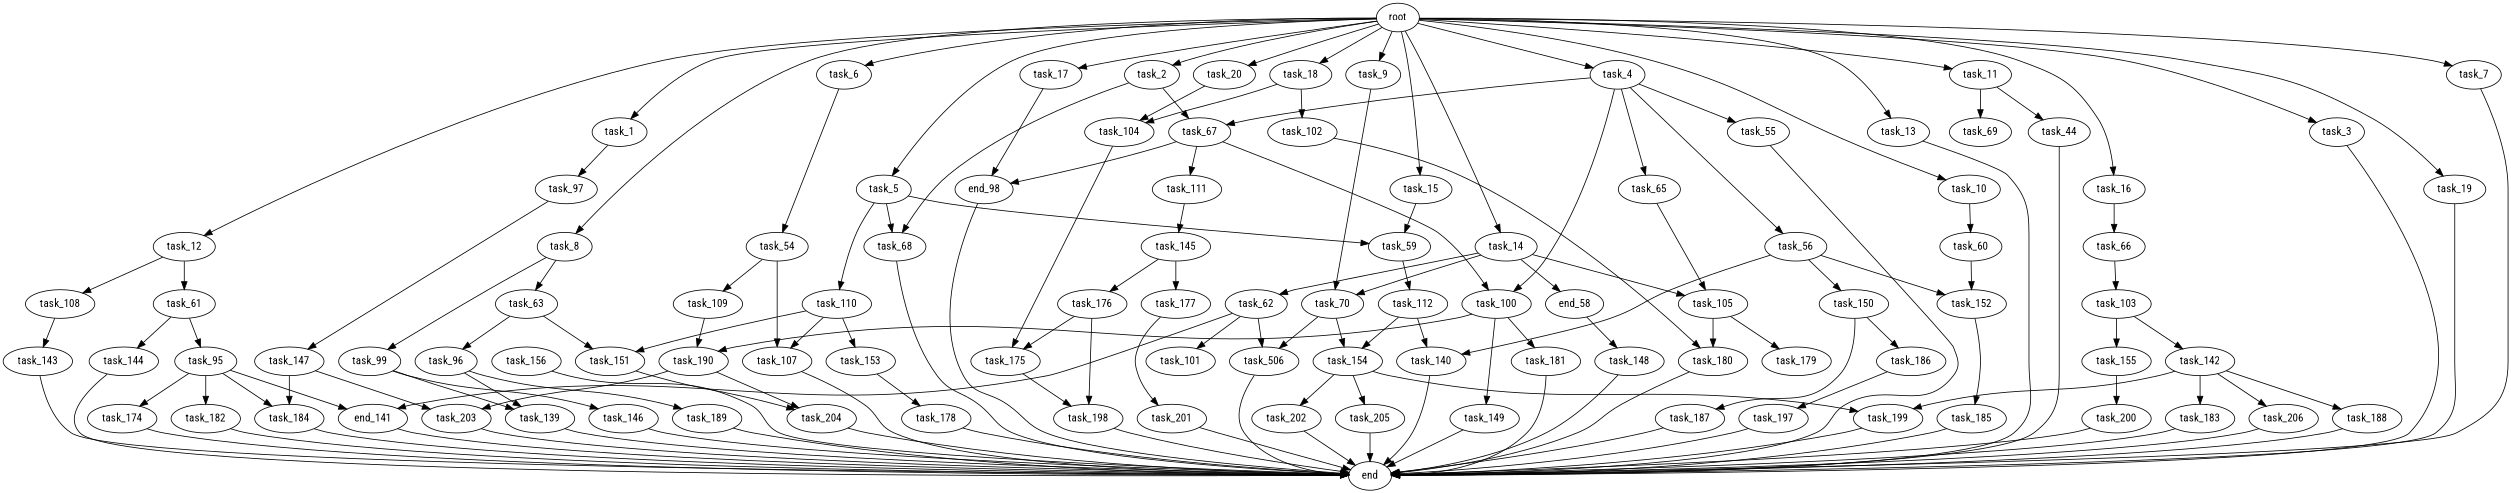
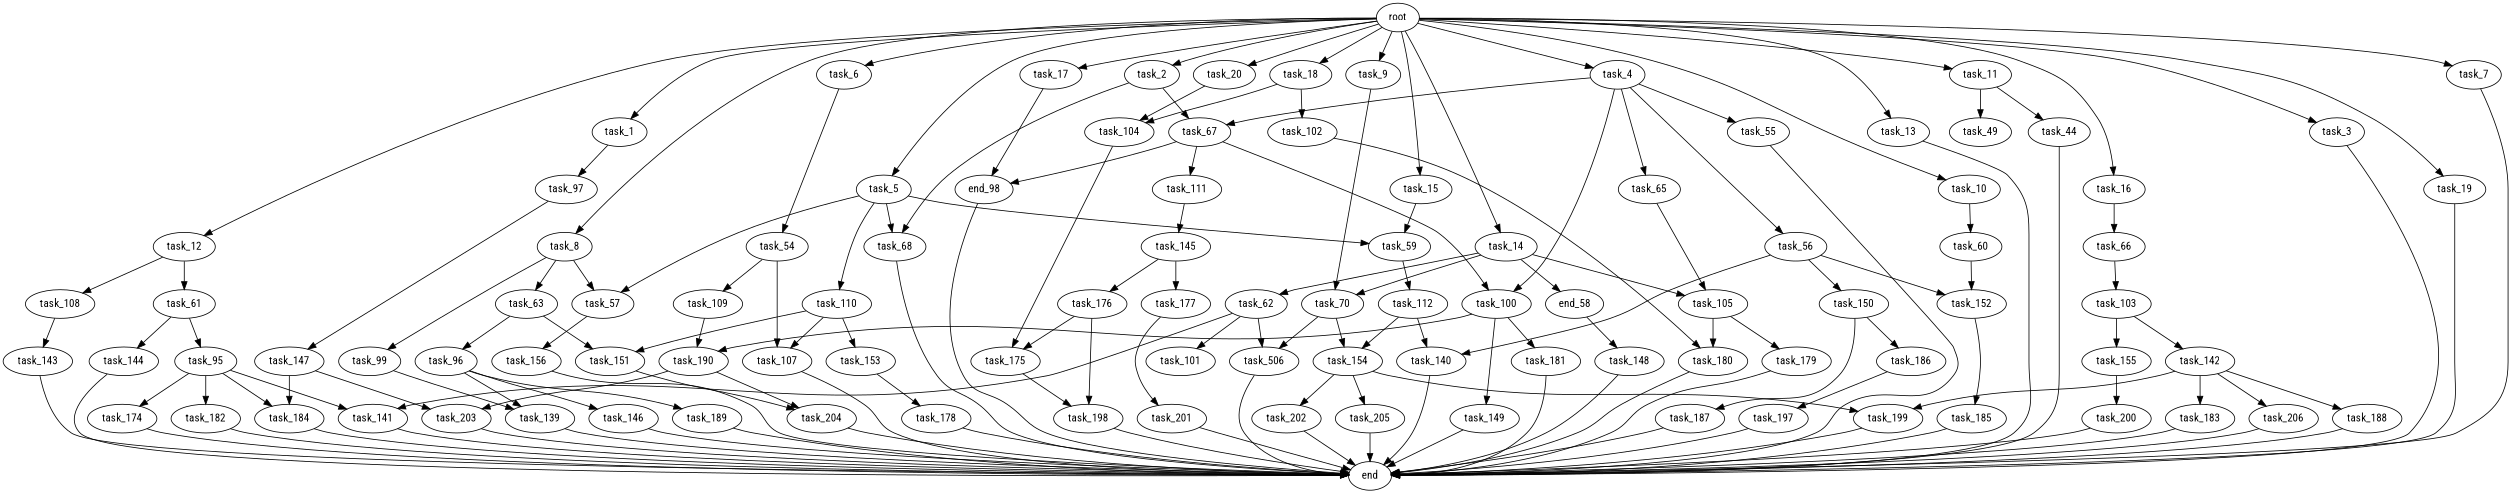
(1980, 132) -> (1980, 132)
none -> (603, 304)
(481, 389) -> (560, 398)
(373, 419) -> (373, 419)
none -> (1601, 437)
